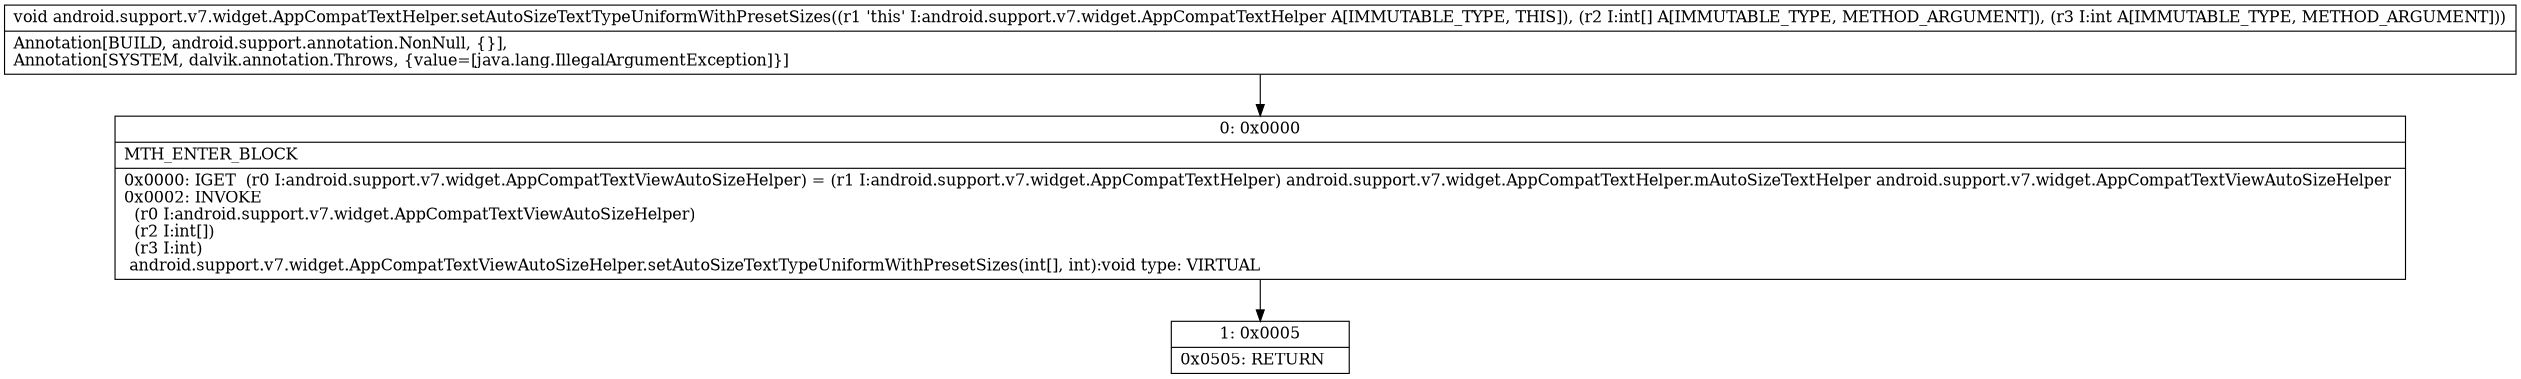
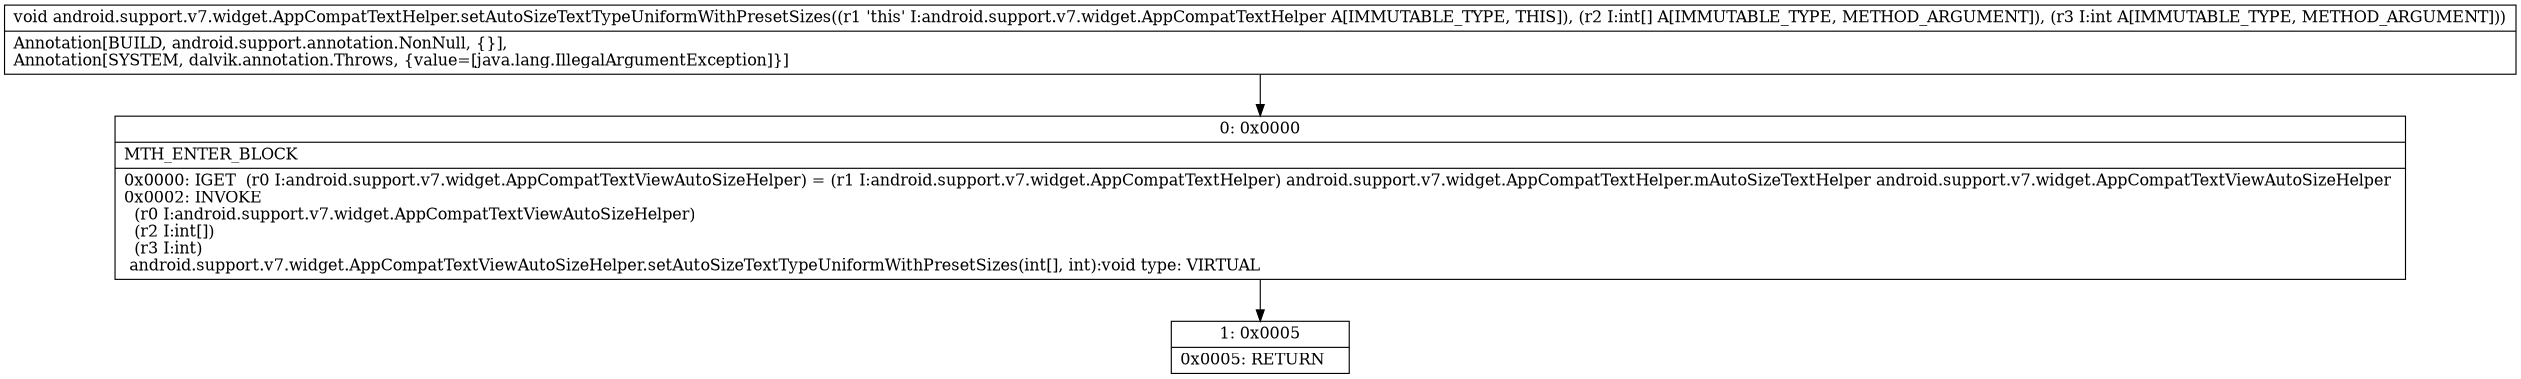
(1260, 360) -> (1260, 360)
